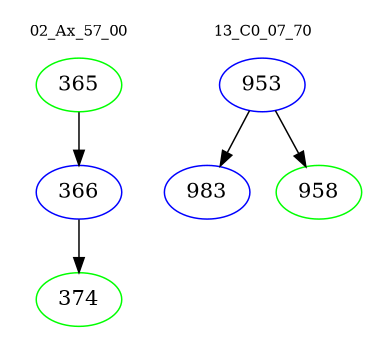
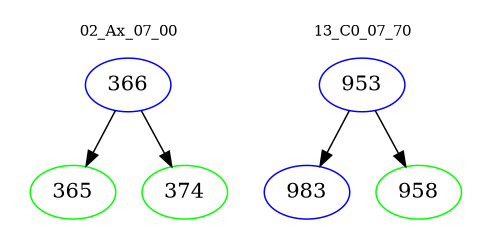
(79, 32) -> (129, 32)
(79, 131) -> (104, 132)
